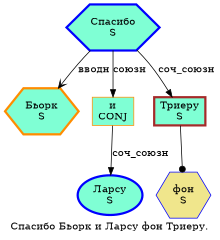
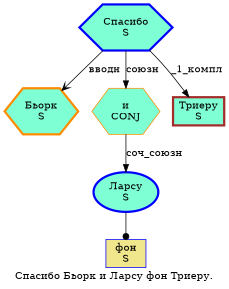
(186, 69) -> (197, 69)
(113, 111) -> (126, 111)
(181, 146) -> (126, 223)
(183, 195) -> (126, 254)
